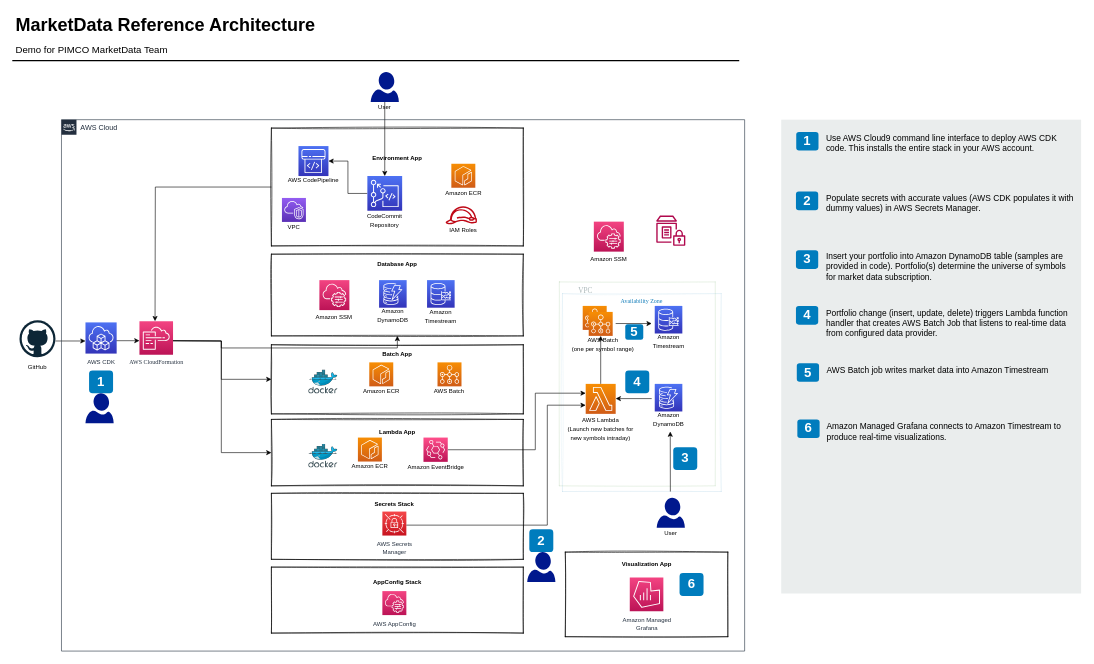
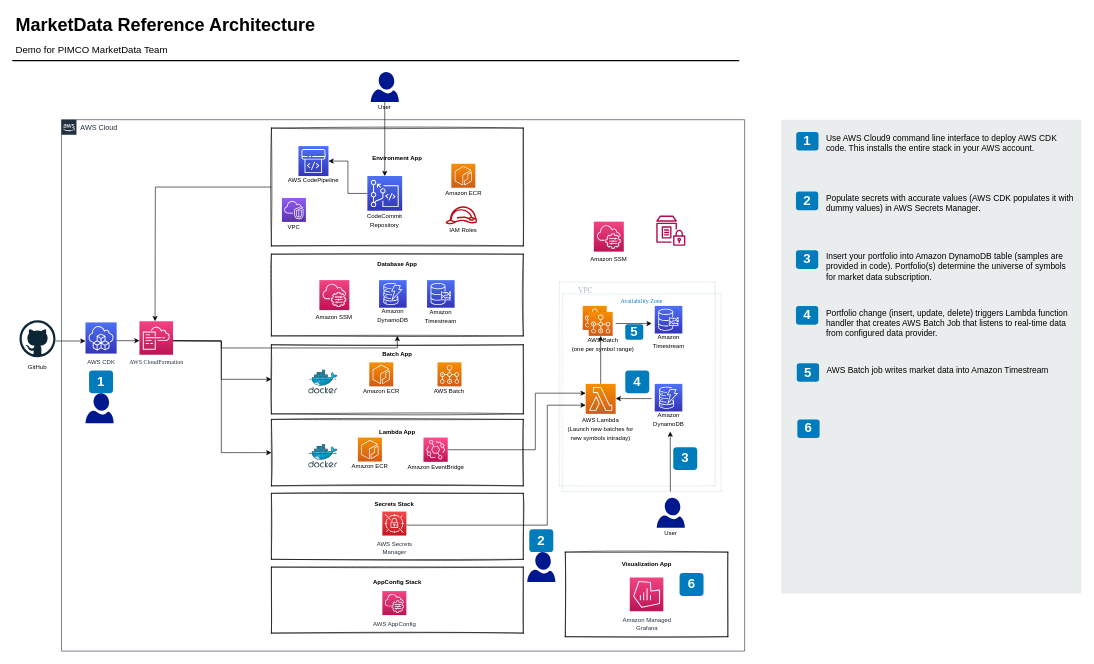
(951, 449) -> none
